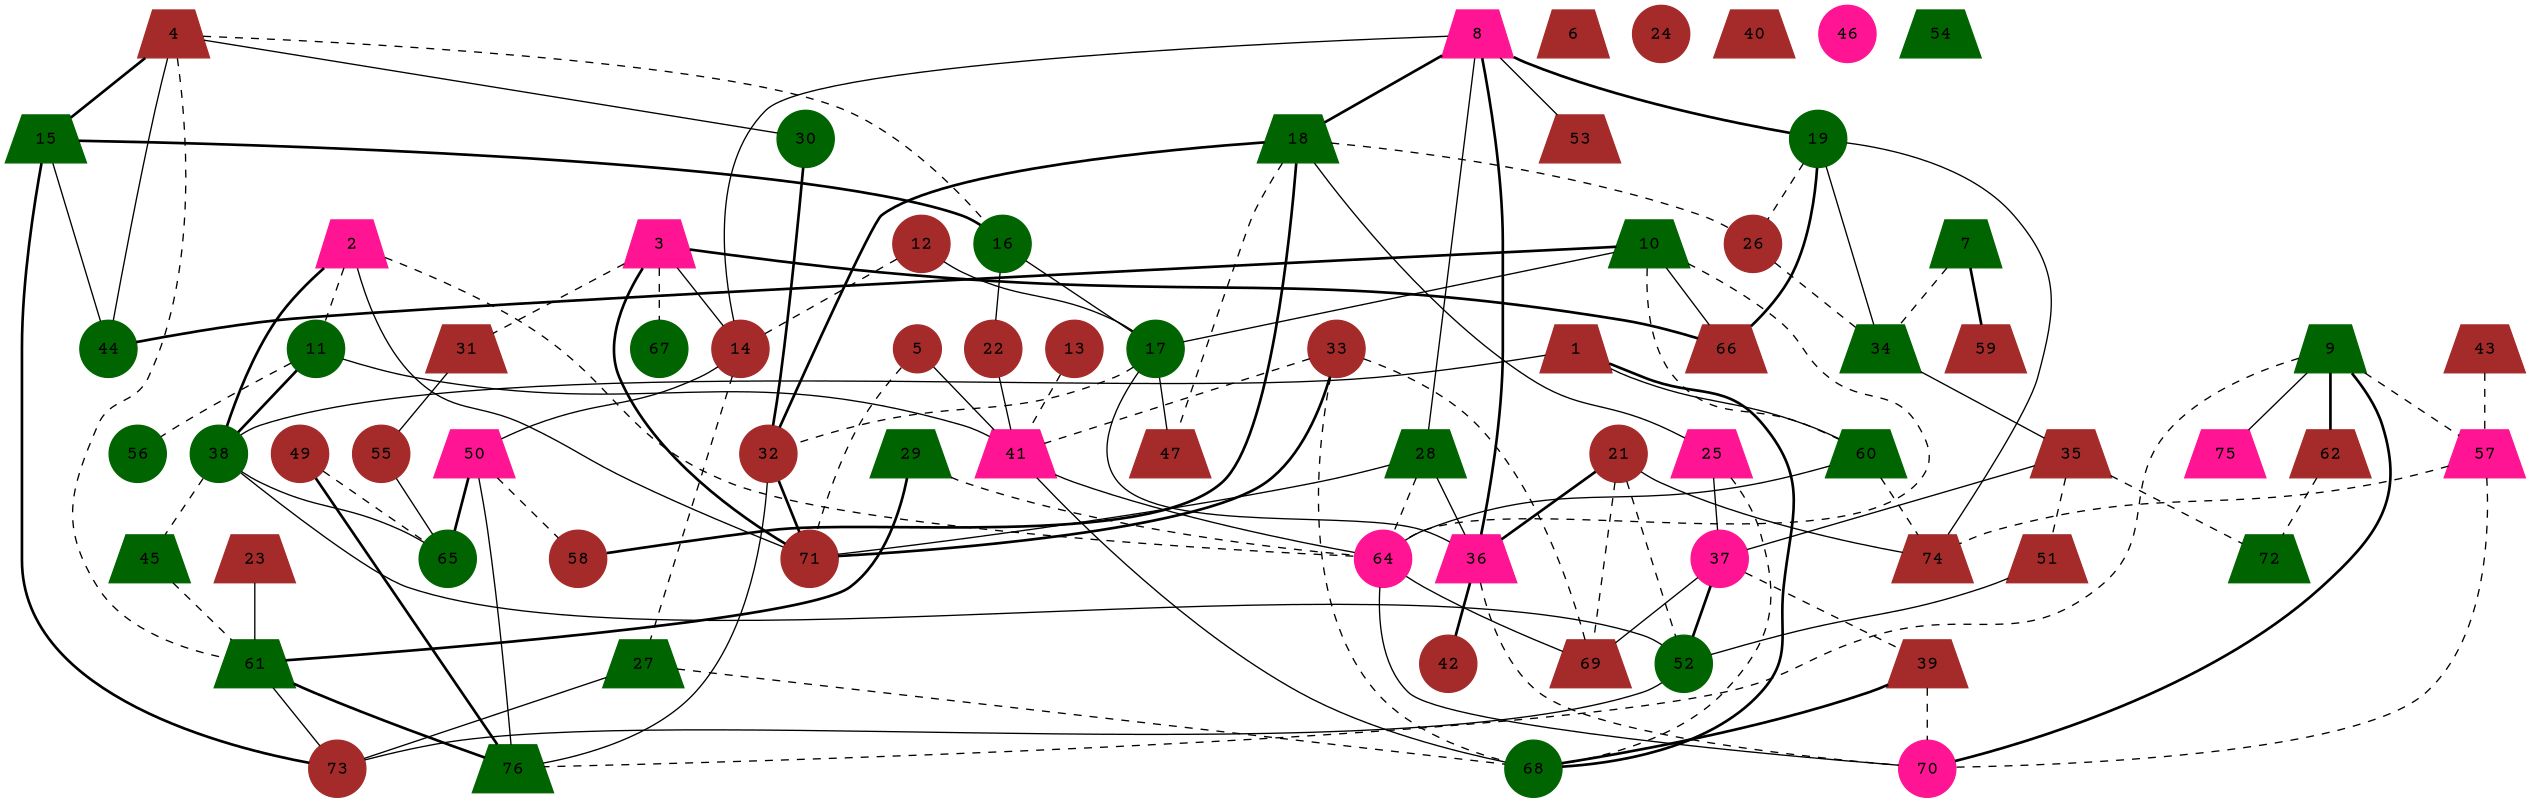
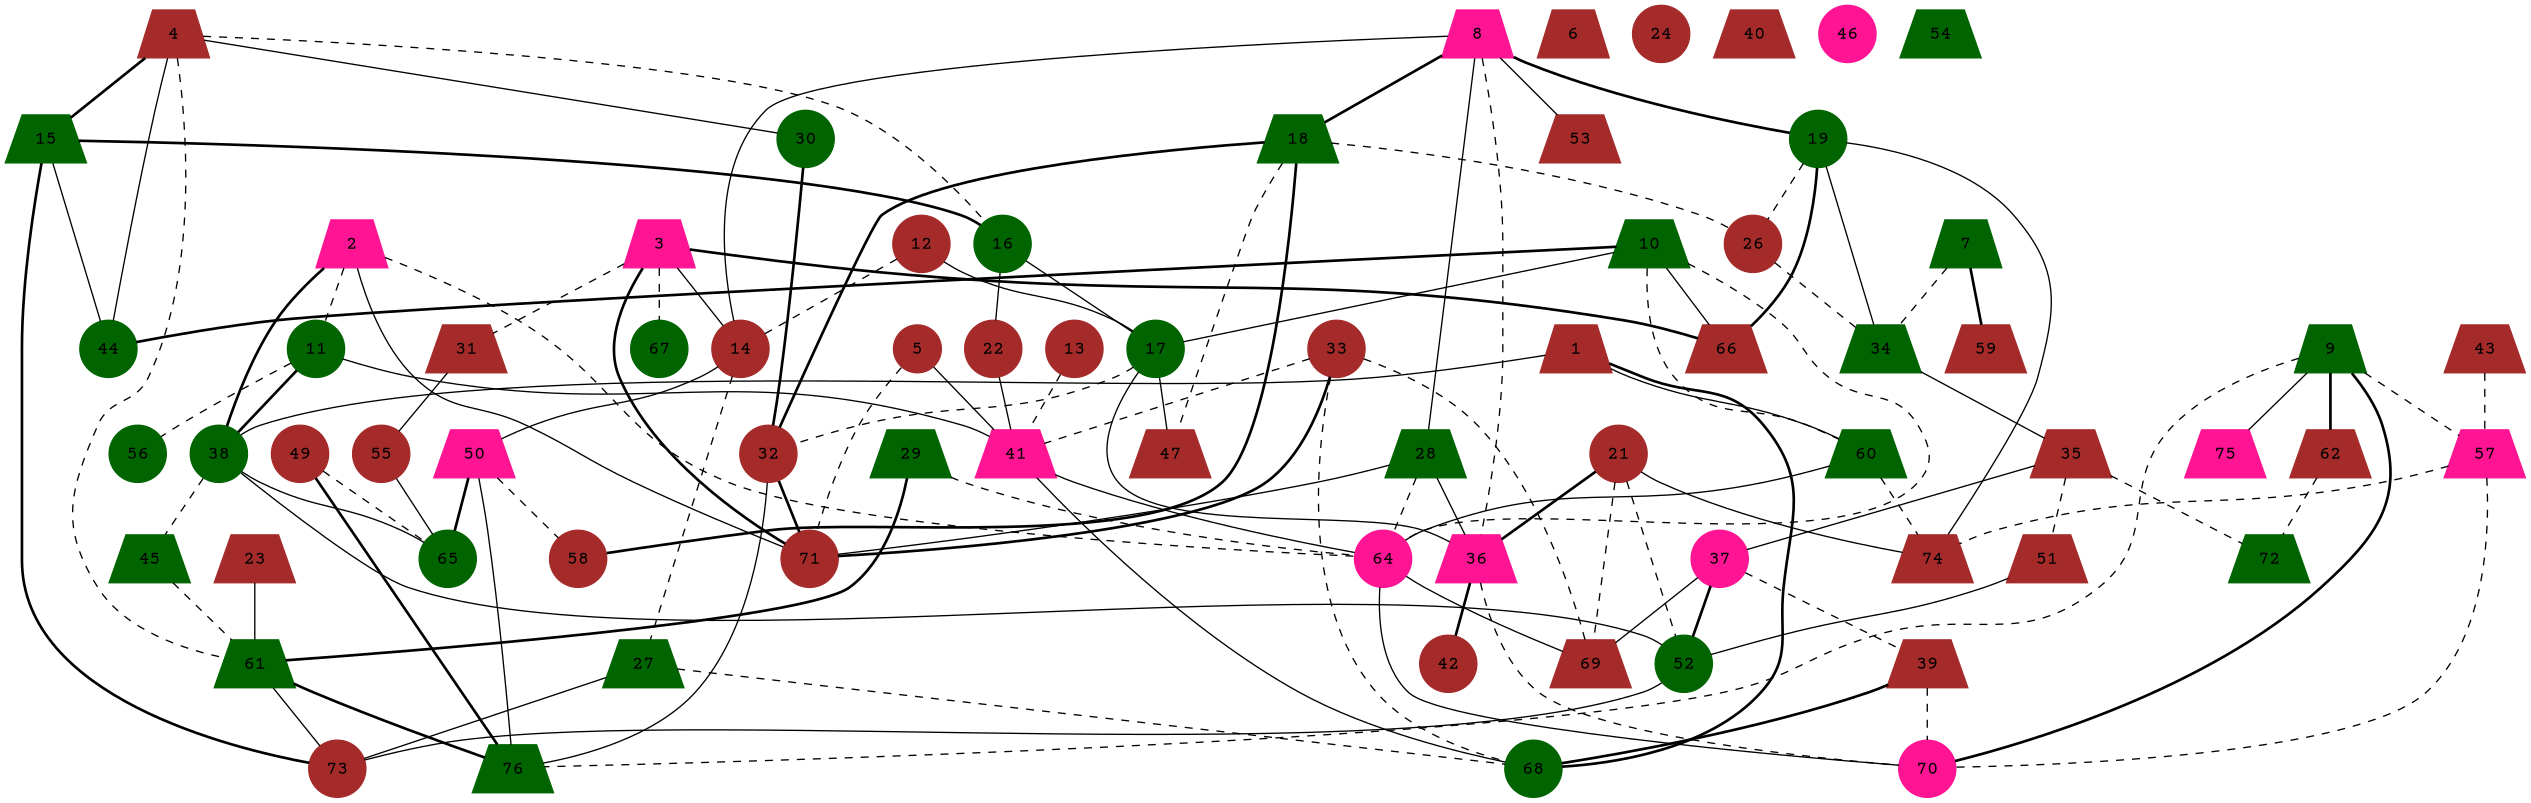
(1503, 284) -> (1503, 284)
(1712, 454) -> none
